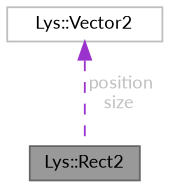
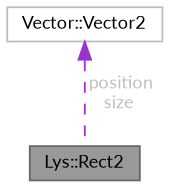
(85, 24) -> (85, 24)
